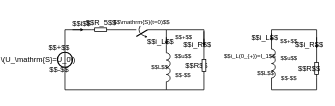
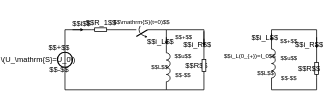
(101, 22) -> (101, 22)
(250, 56) -> (250, 56)
